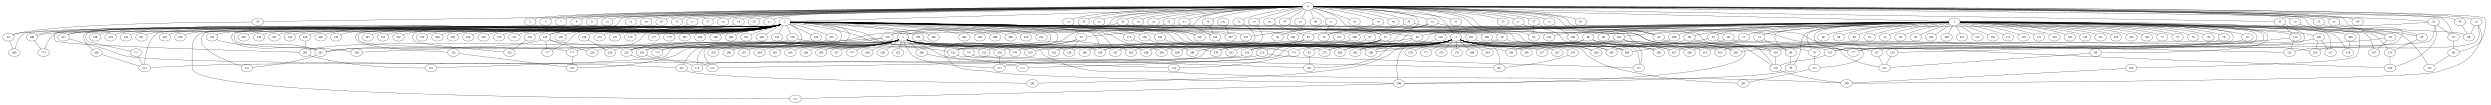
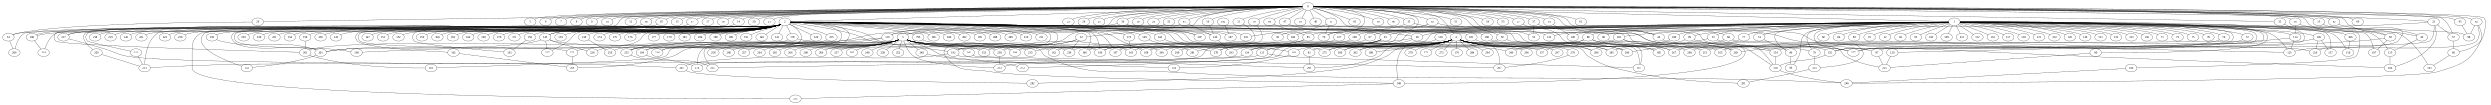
none -> (1488, 22)
none -> (949, 23)
none -> (2127, 23)
(1328, 29) -> (1364, 22)
(1393, 29) -> (1653, 25)
(2289, 31) -> (2295, 31)
none -> (949, 37)
(787, 43) -> (817, 58)
(1129, 45) -> none
(1153, 45) -> (1130, 45)
(1413, 45) -> (1359, 46)
(1596, 81) -> none
